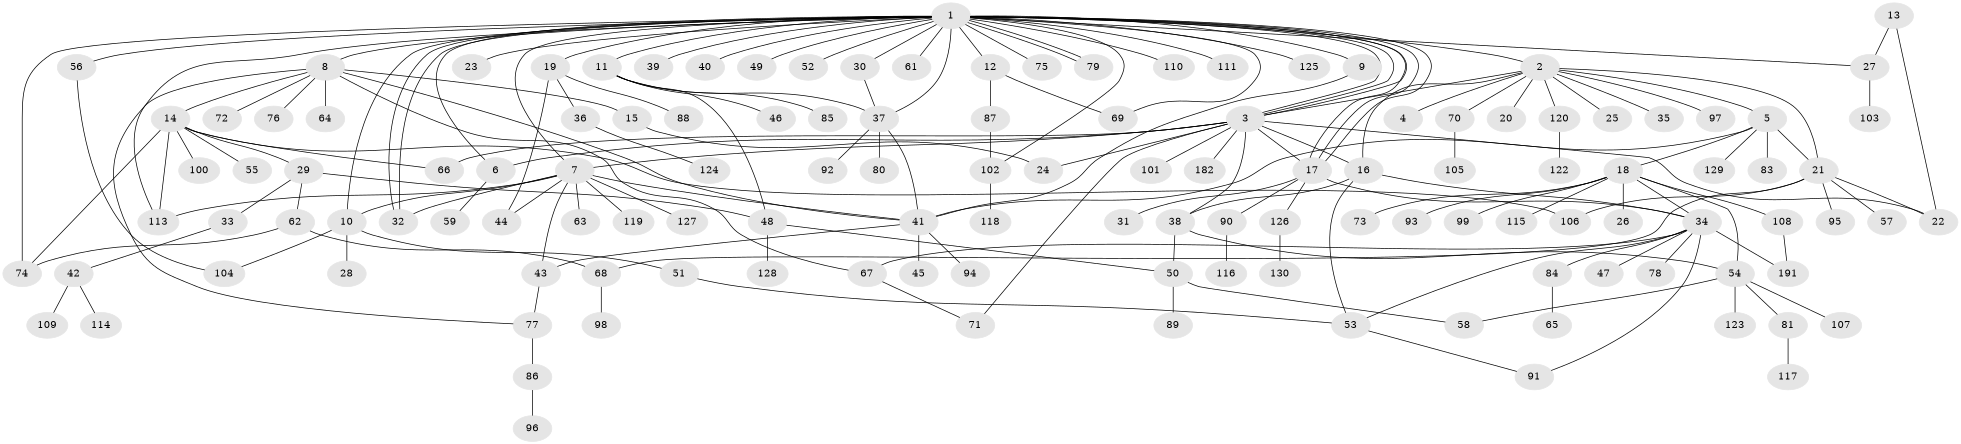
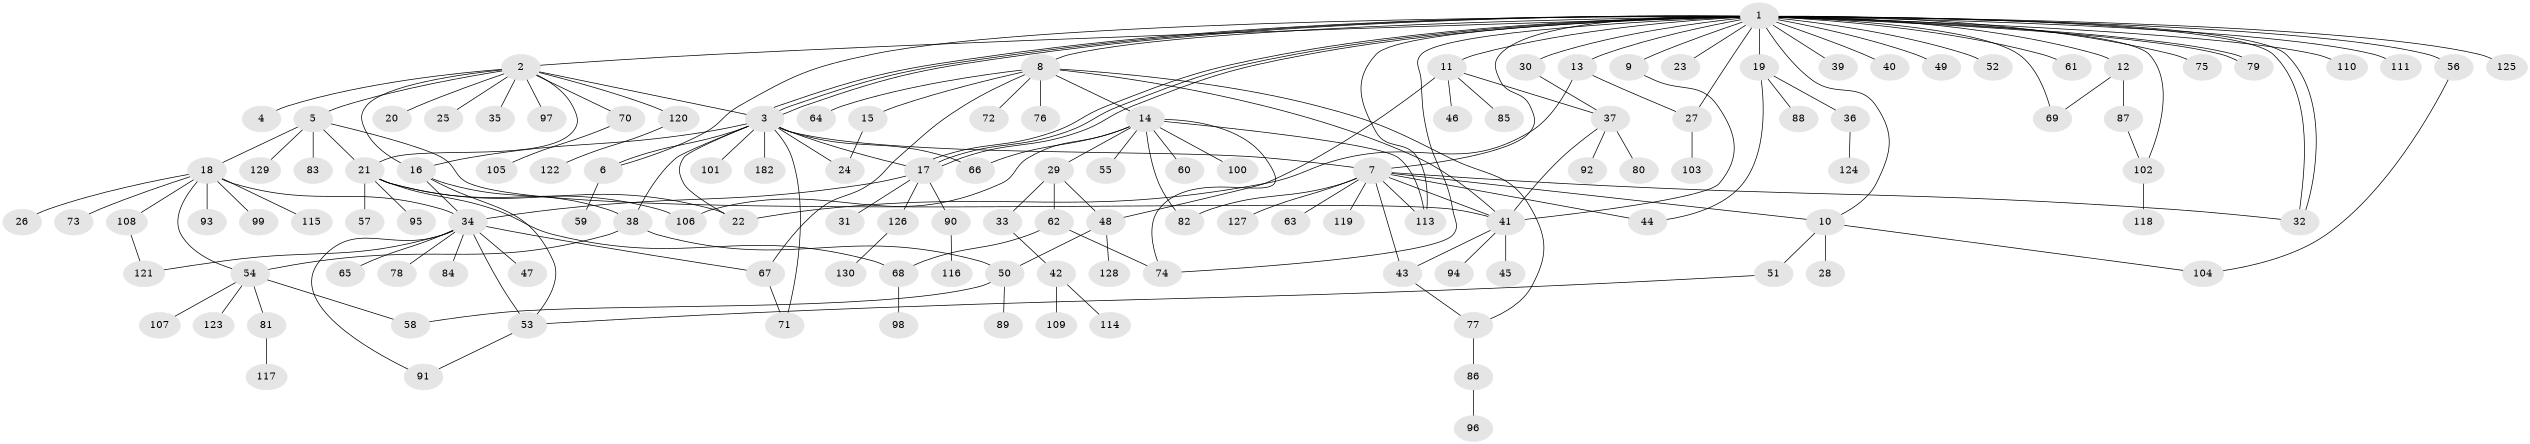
(938, 80) -> (1666, 36)
none -> (1185, 171)
none -> (1185, 222)
(1788, 274) -> (144, 274)
(1552, 300) -> (402, 249)
